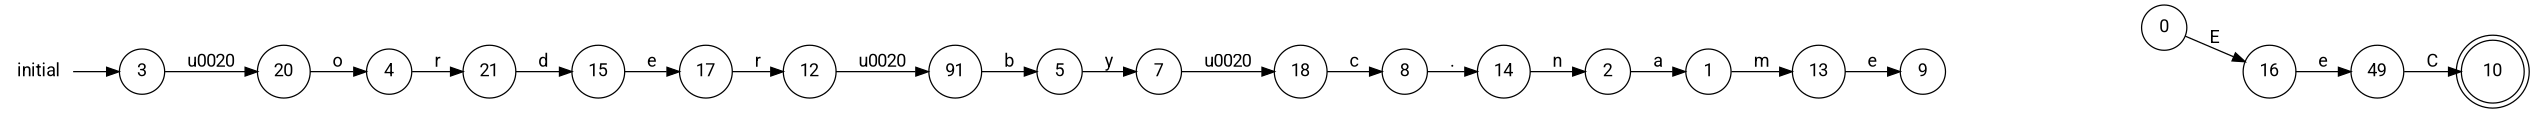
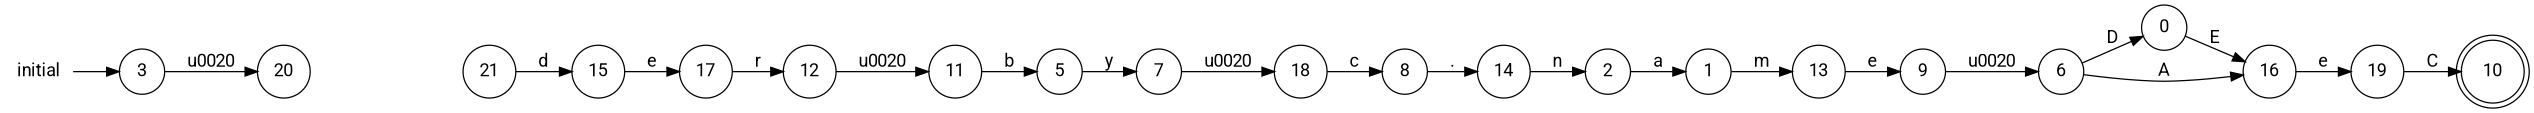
(389, 72) -> none
(955, 72) -> (955, 72)
none -> (2061, 72)
(2377, 72) -> (2377, 72)
